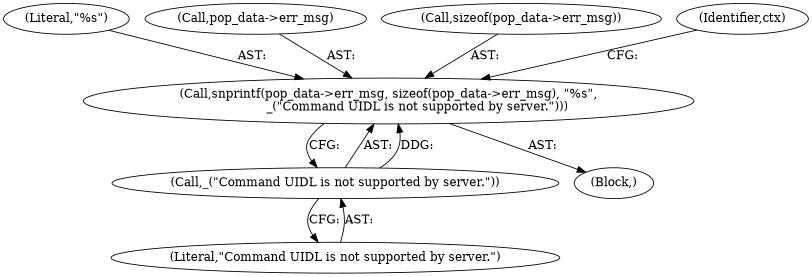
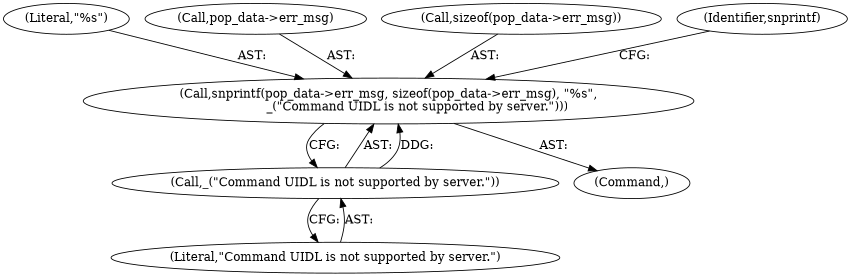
(742, 19) -> (762, 19)
(614, 183) -> (632, 183)
